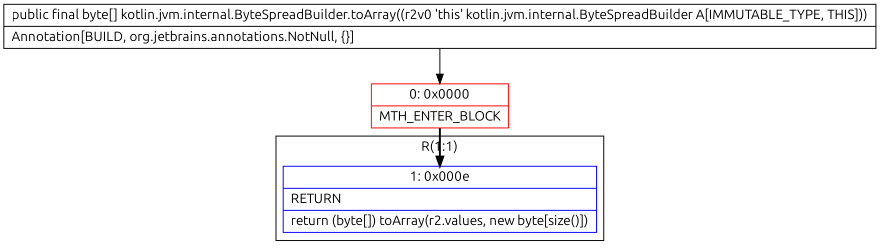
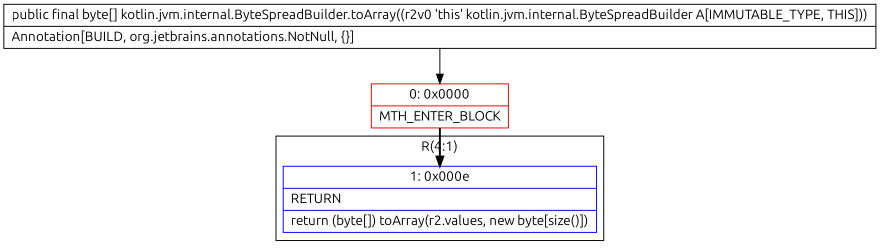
(440, 147) -> (440, 147)
